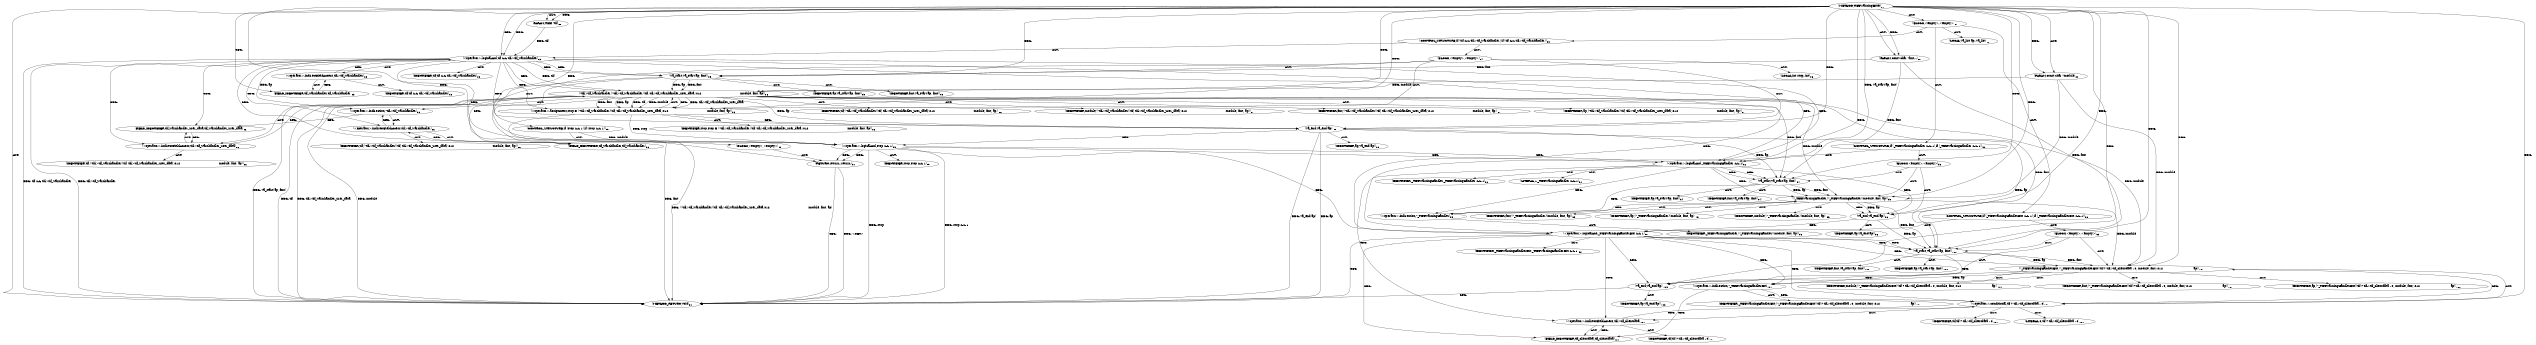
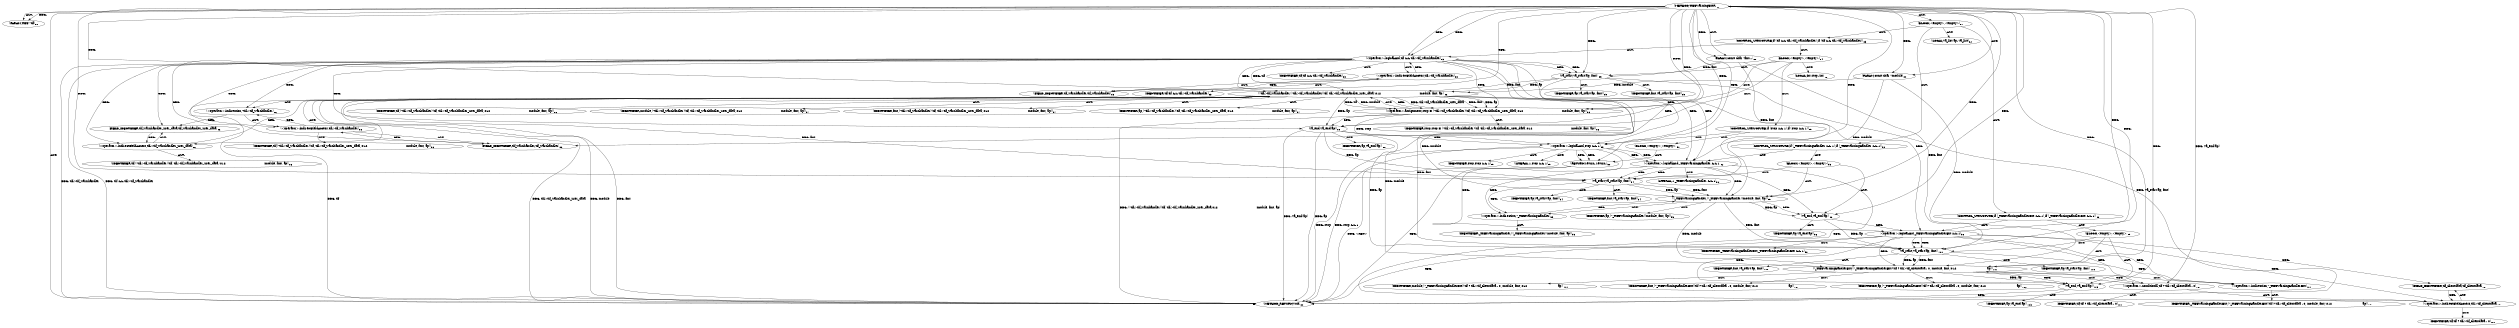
(532, 43) -> none
(266, 85) -> (290, 85)
(444, 85) -> (1735, 85)
(1881, 85) -> (1852, 85)
(618, 138) -> (1699, 138)
(2529, 155) -> (2208, 146)
(1538, 161) -> (2112, 32)
none -> (1533, 164)
(1440, 181) -> none
(1531, 216) -> none
(1697, 216) -> (1673, 216)
(1782, 216) -> none
(1866, 300) -> none
(1797, 308) -> none
(1670, 322) -> none
(2055, 322) -> none
